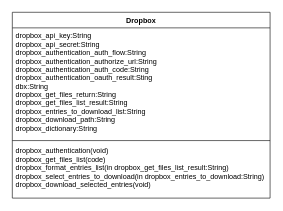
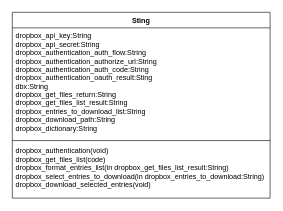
(141, 20) -> (141, 20)
